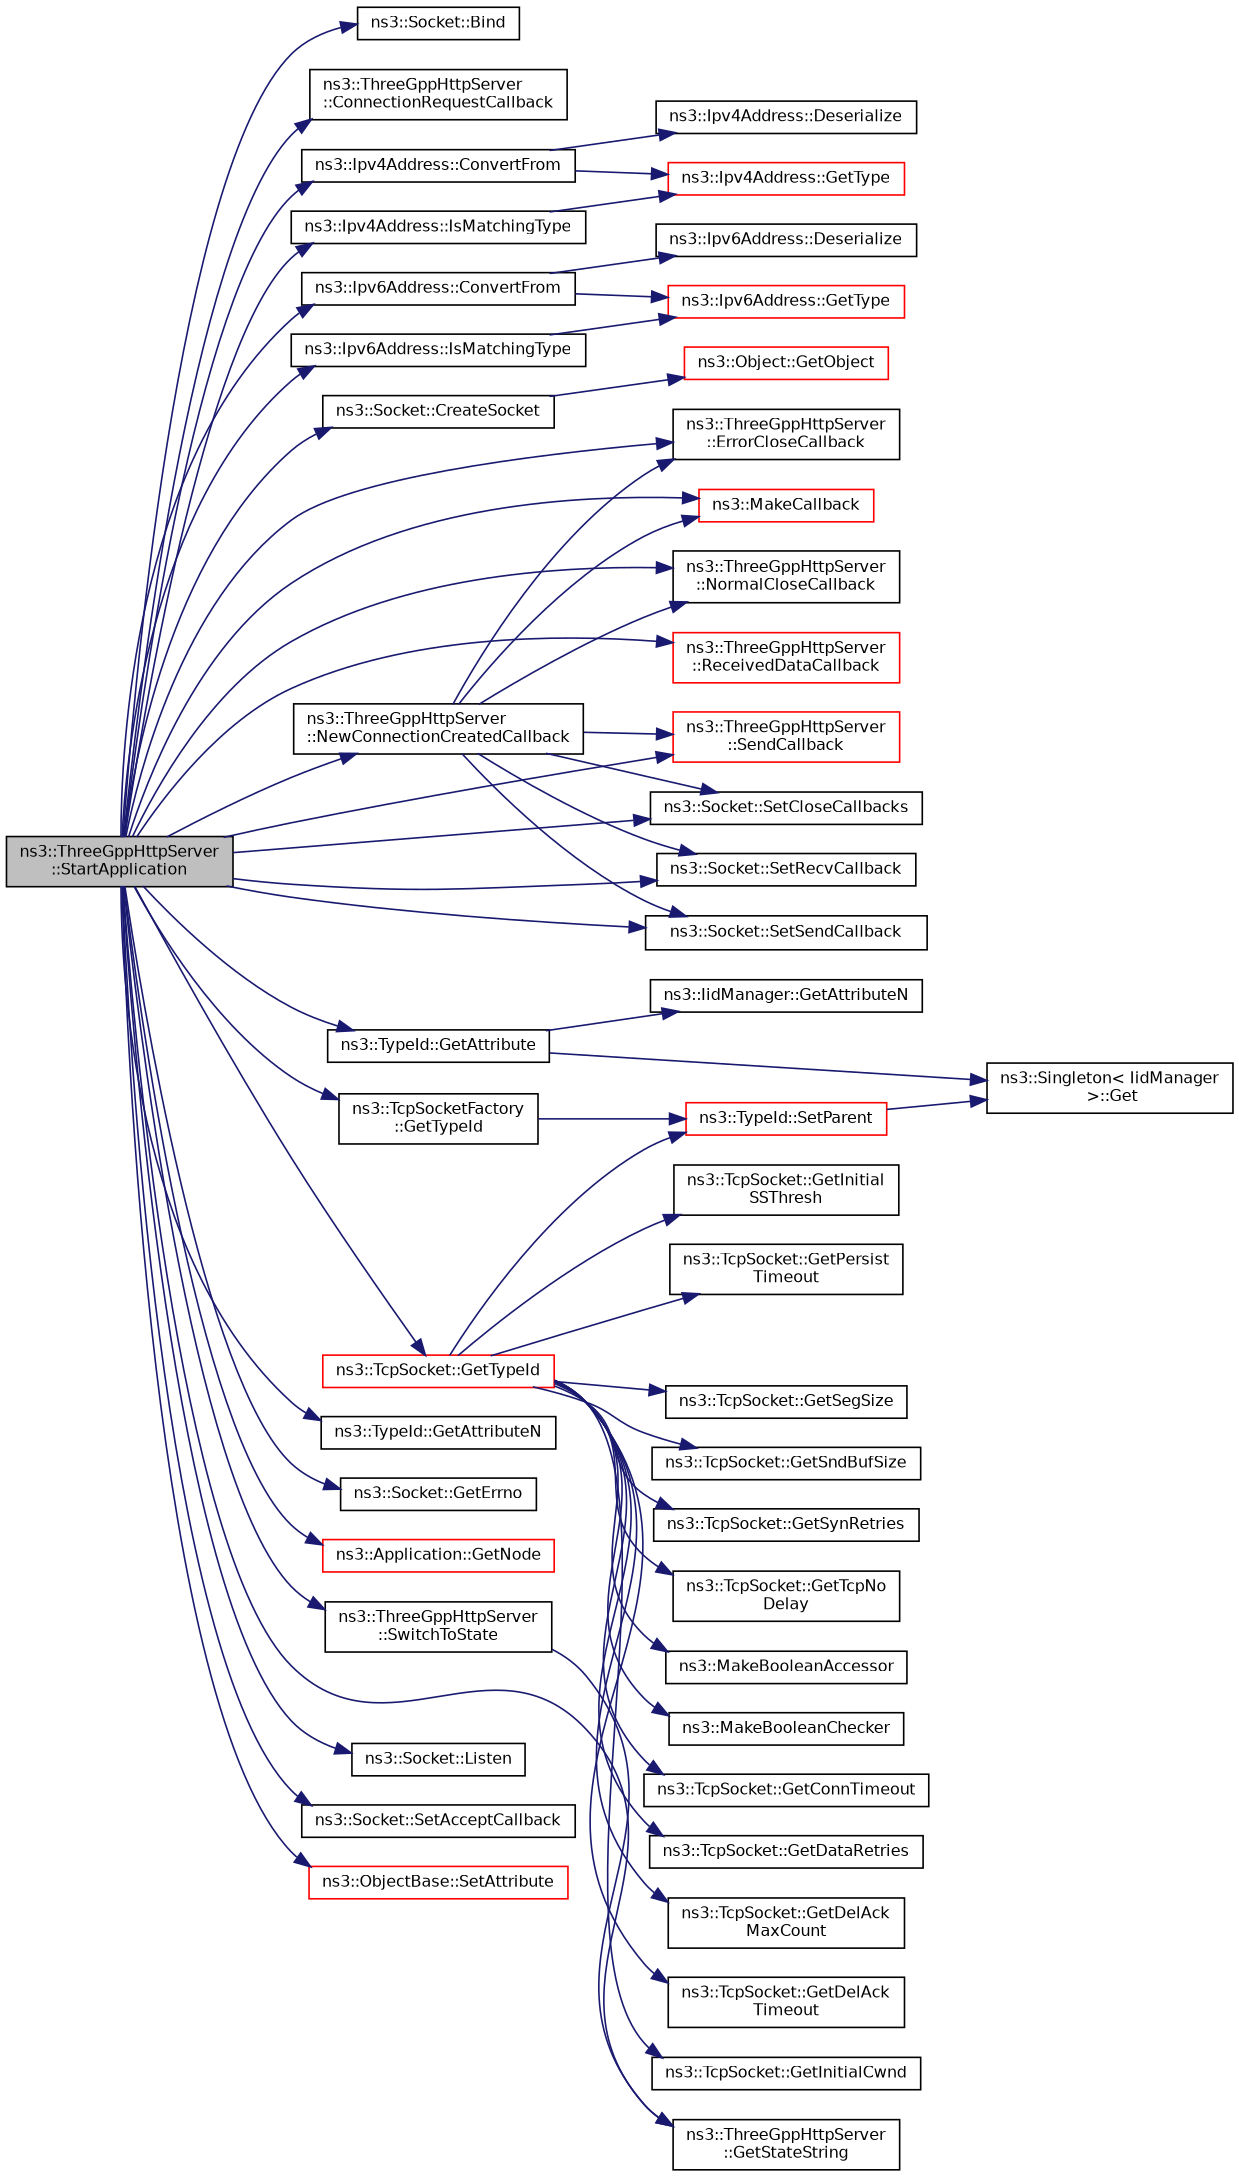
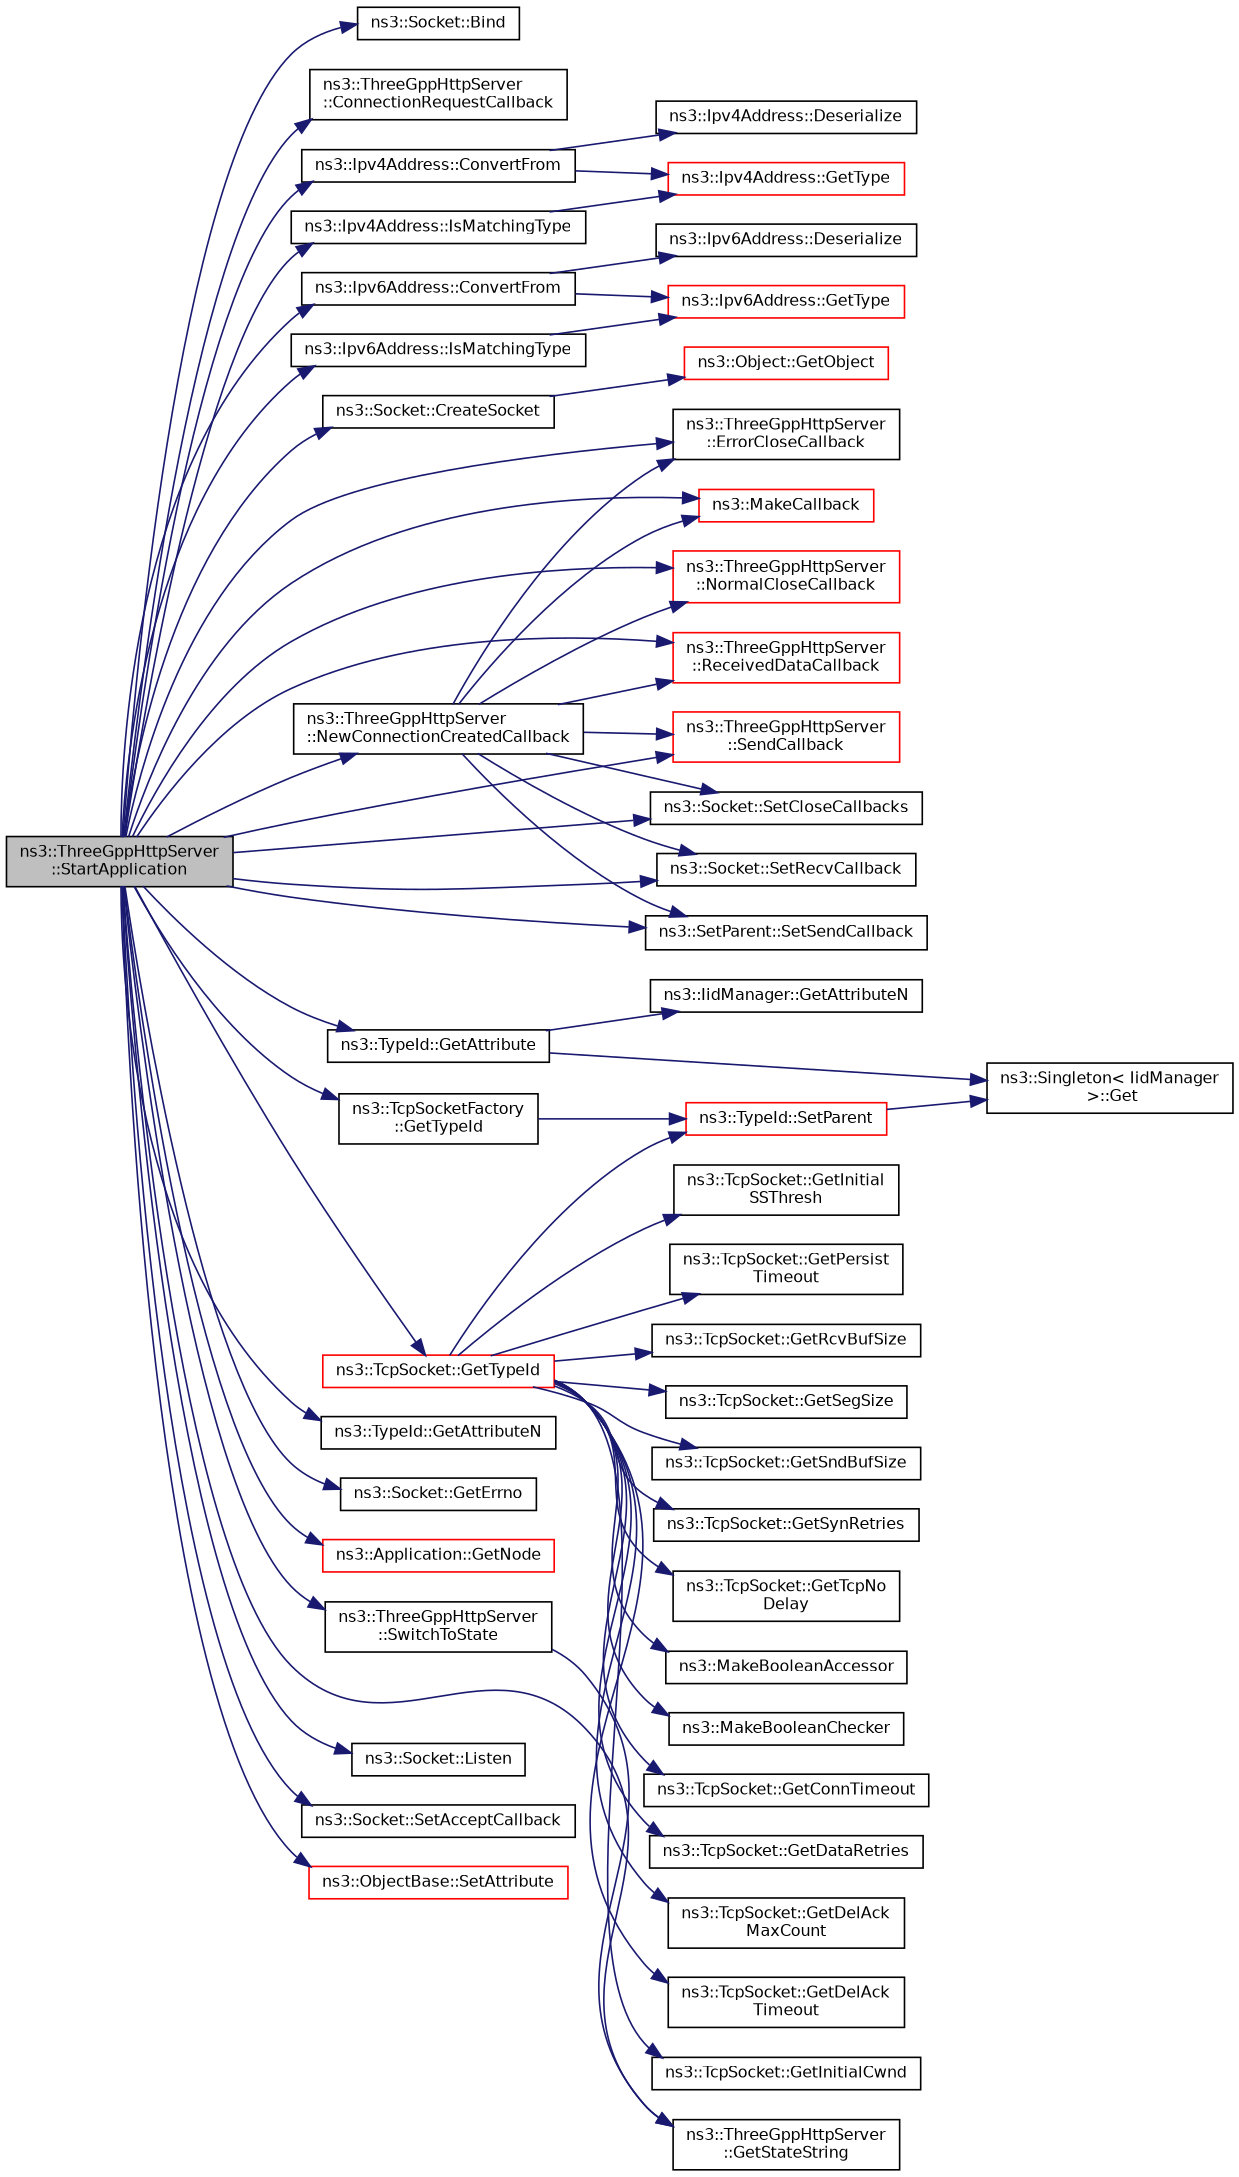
(786, 577) -> (786, 577)
none -> (607, 694)
(786, 933) -> (786, 933)
none -> (786, 1341)
